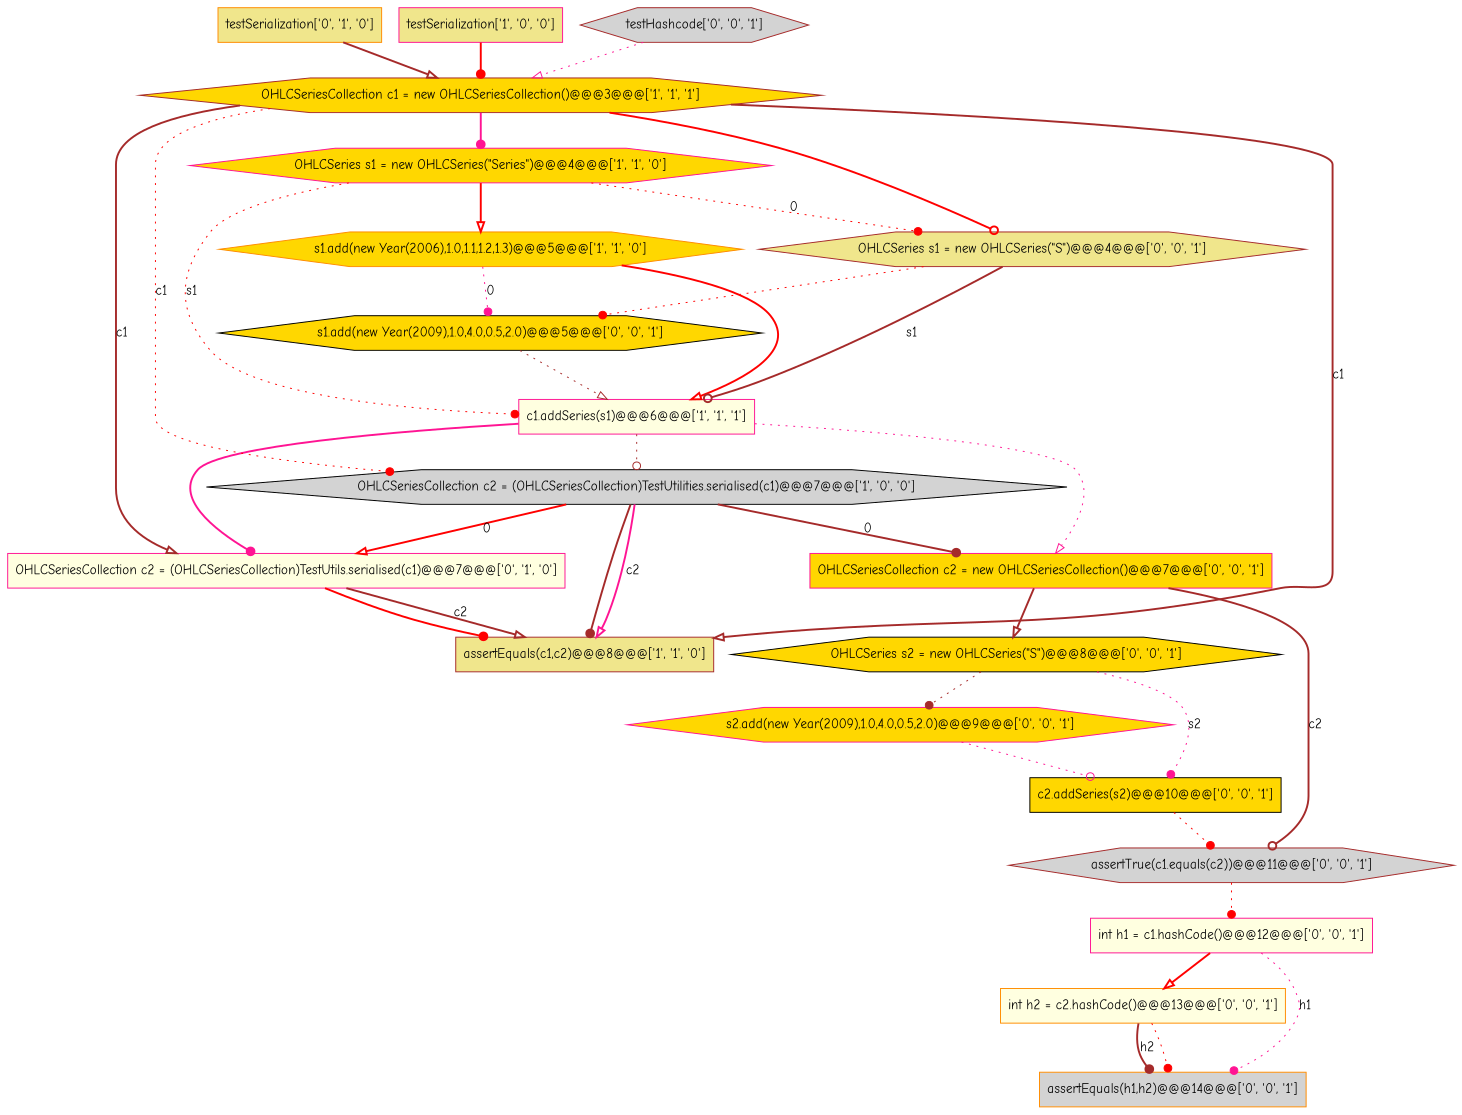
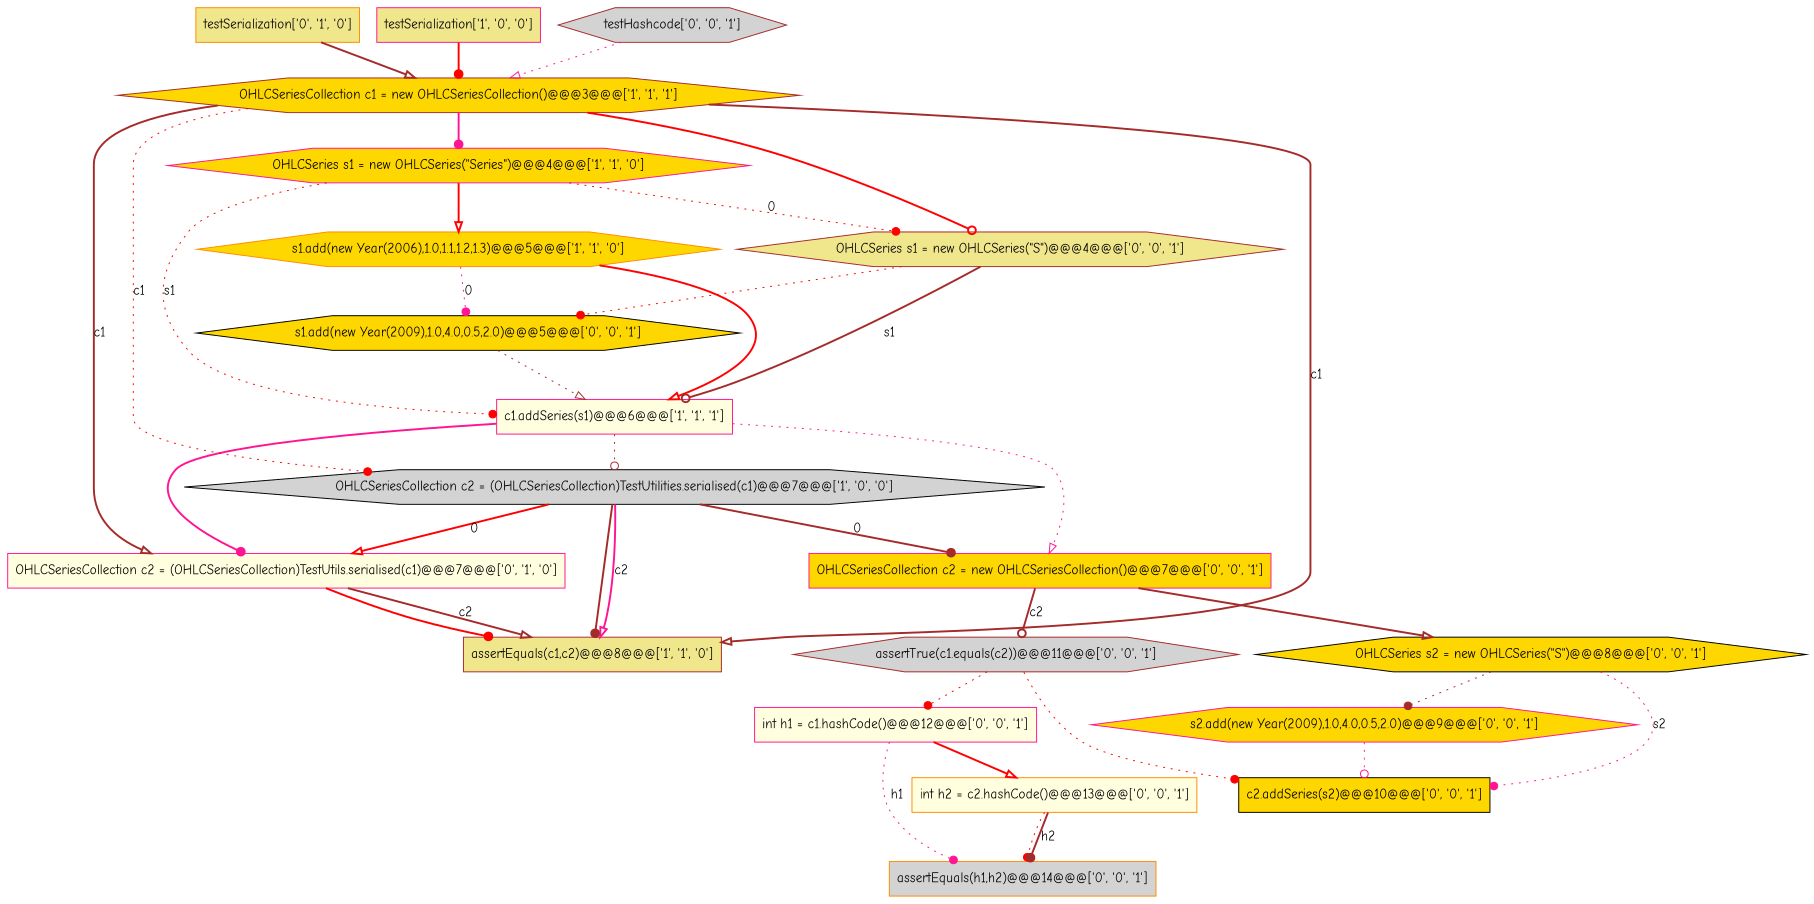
(1191, 828) -> (1111, 754)
